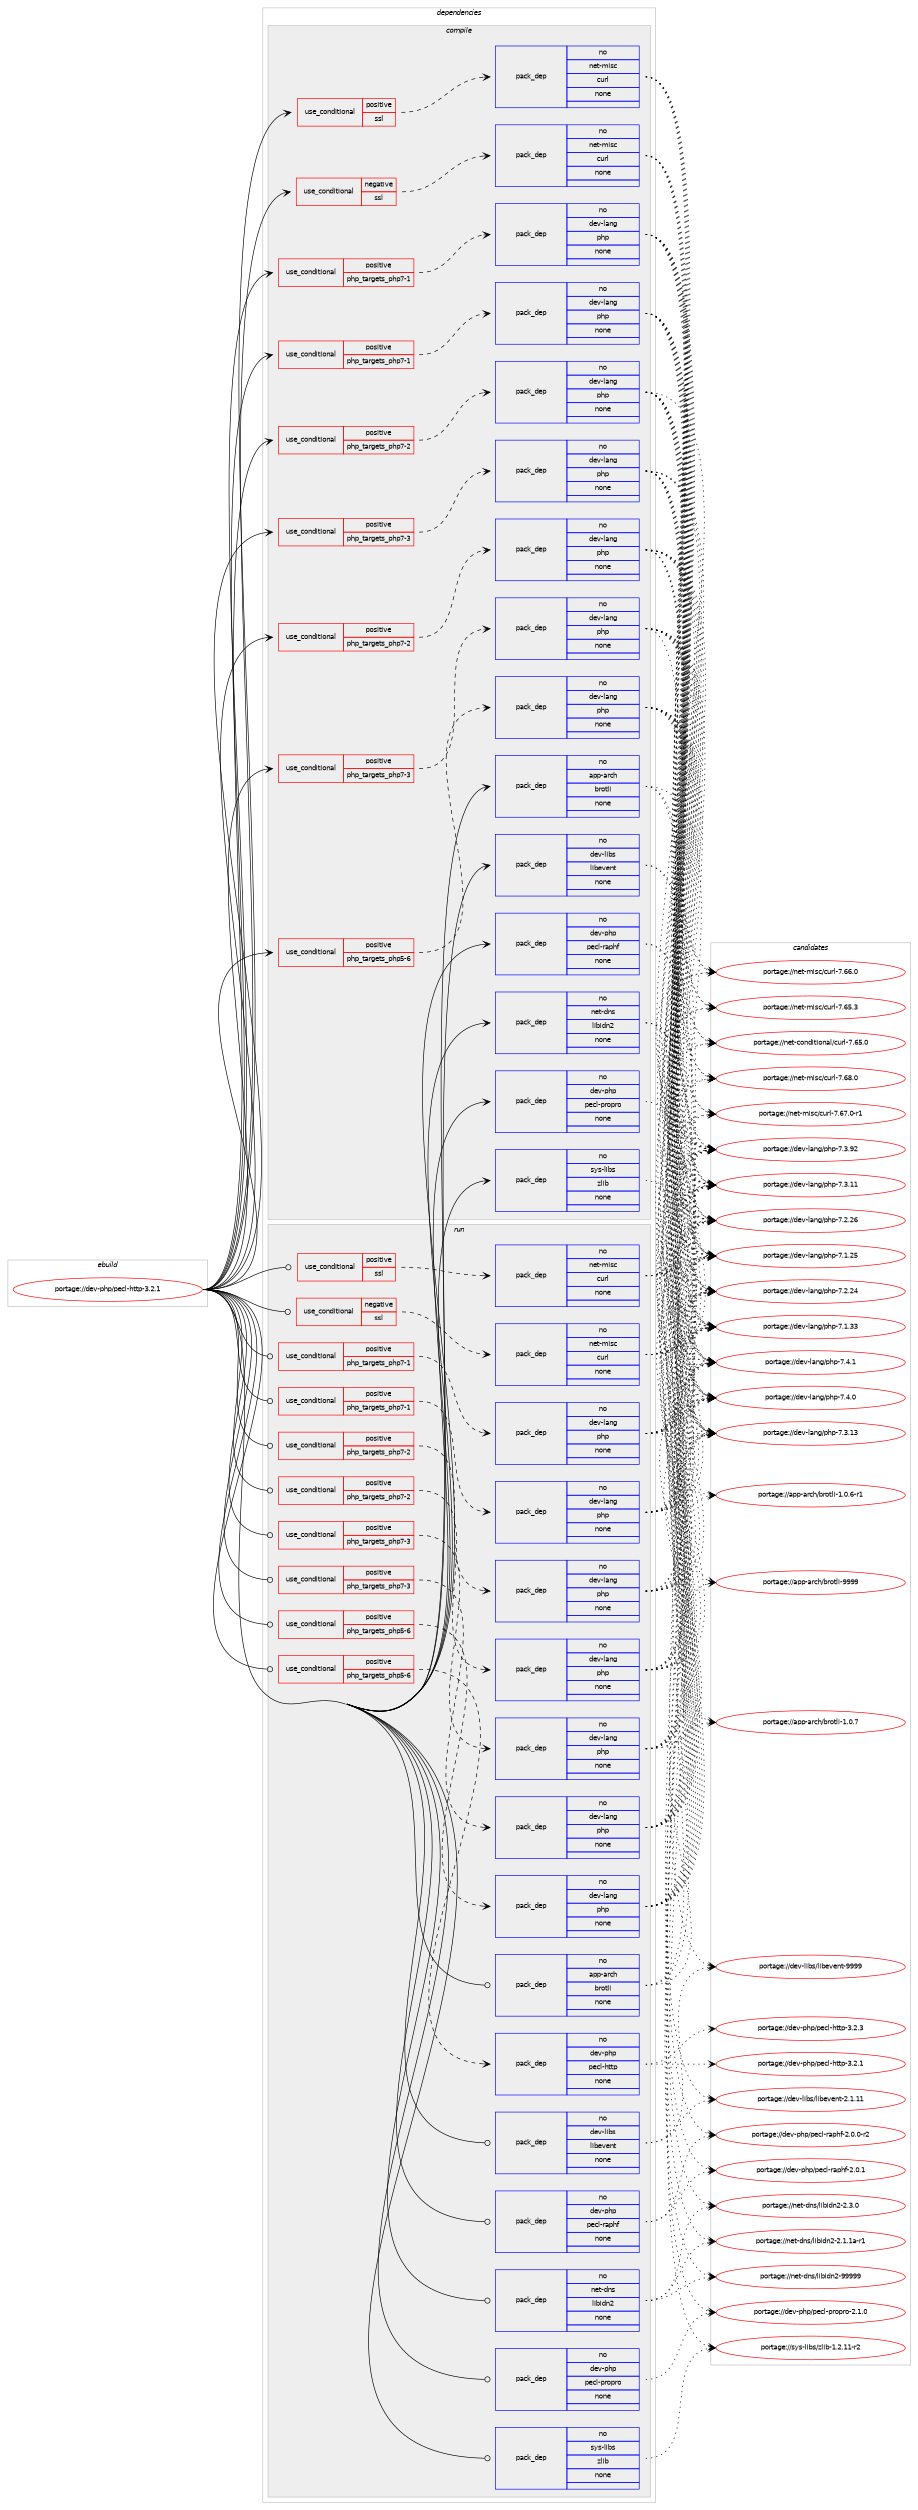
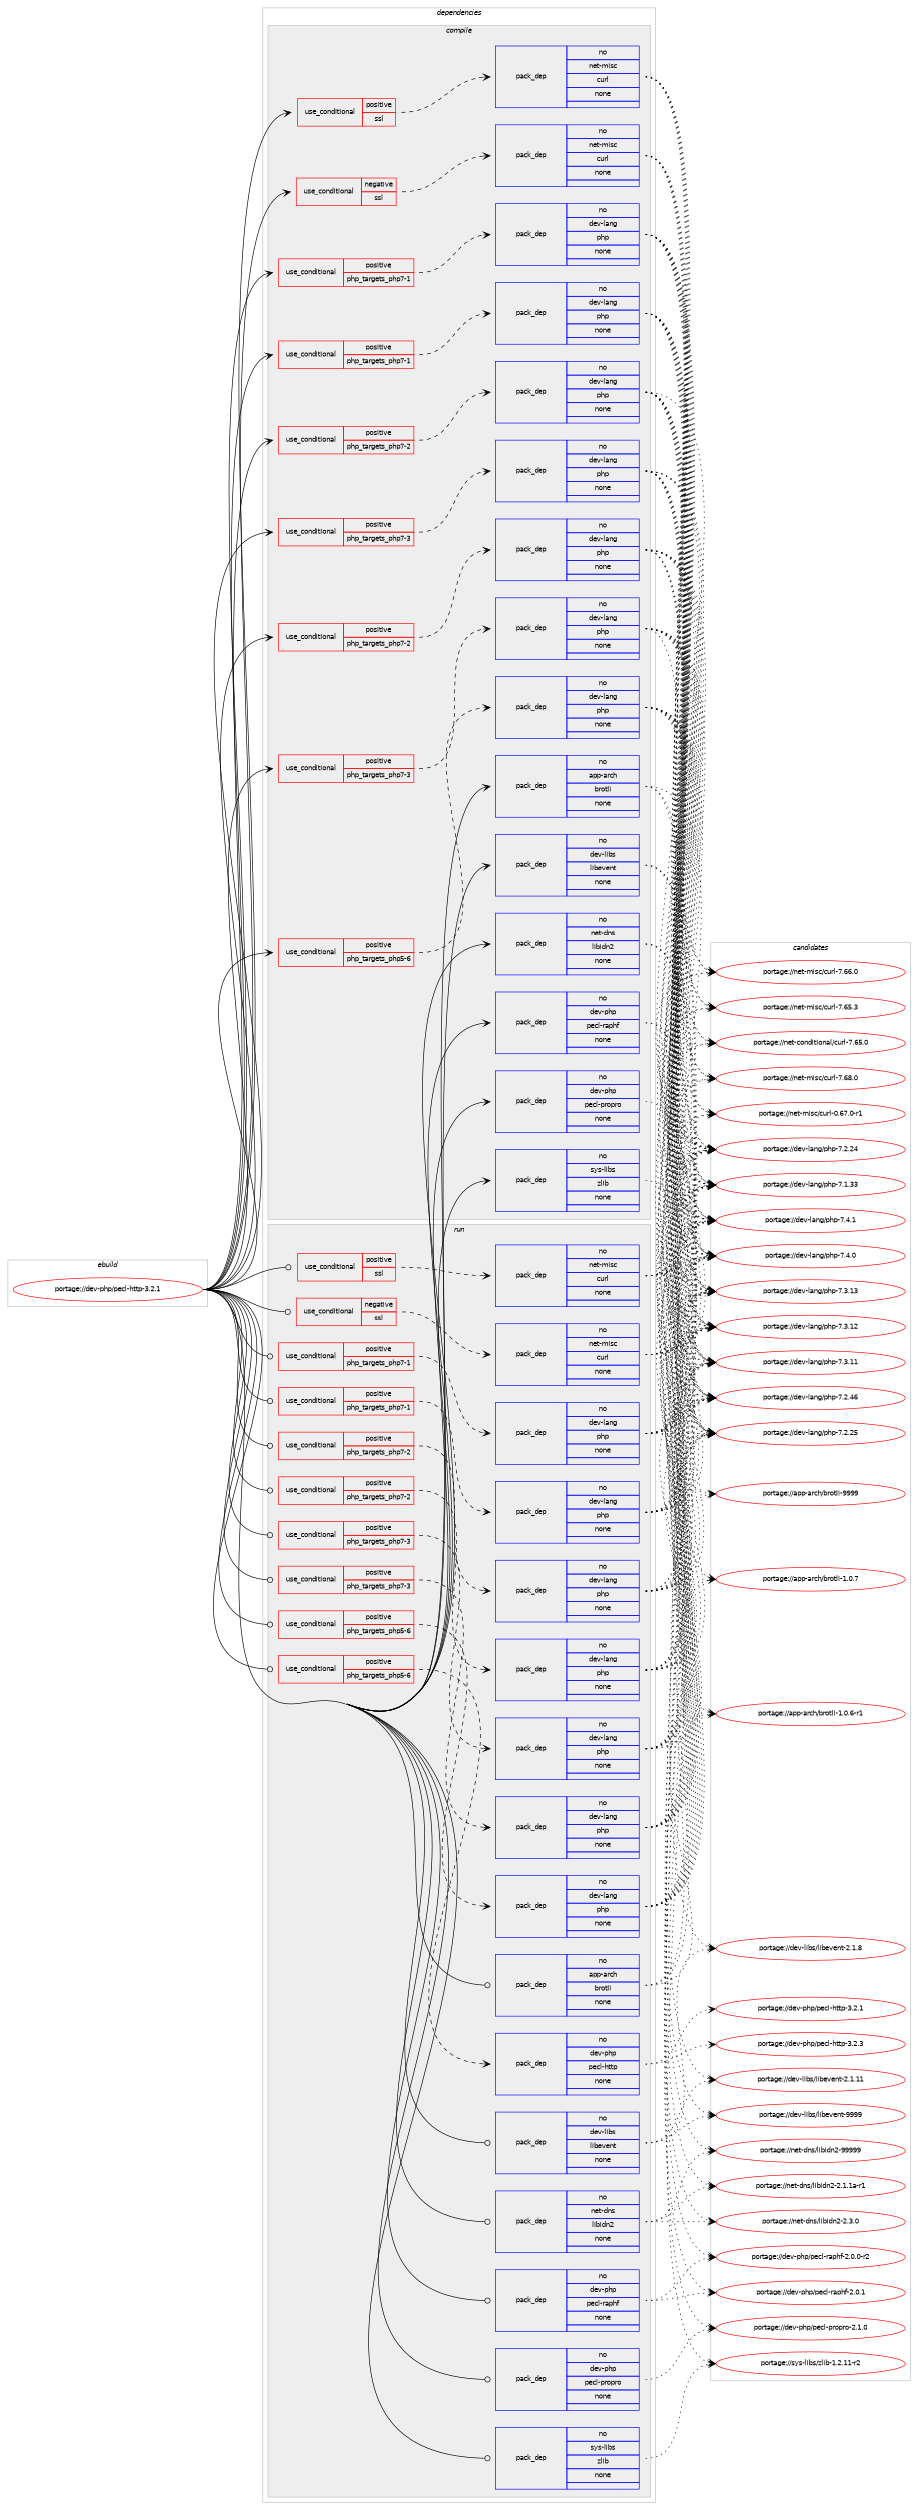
(811, 1114) -> (811, 1114)
(811, 1150) -> (811, 1327)
(811, 1221) -> (811, 1398)
(811, 1256) -> (811, 1433)
none -> (811, 1948)
